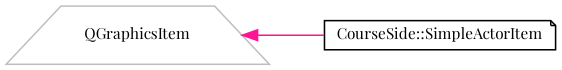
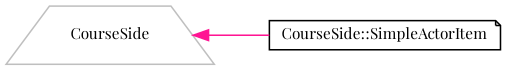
(138, 35) -> (110, 35)
